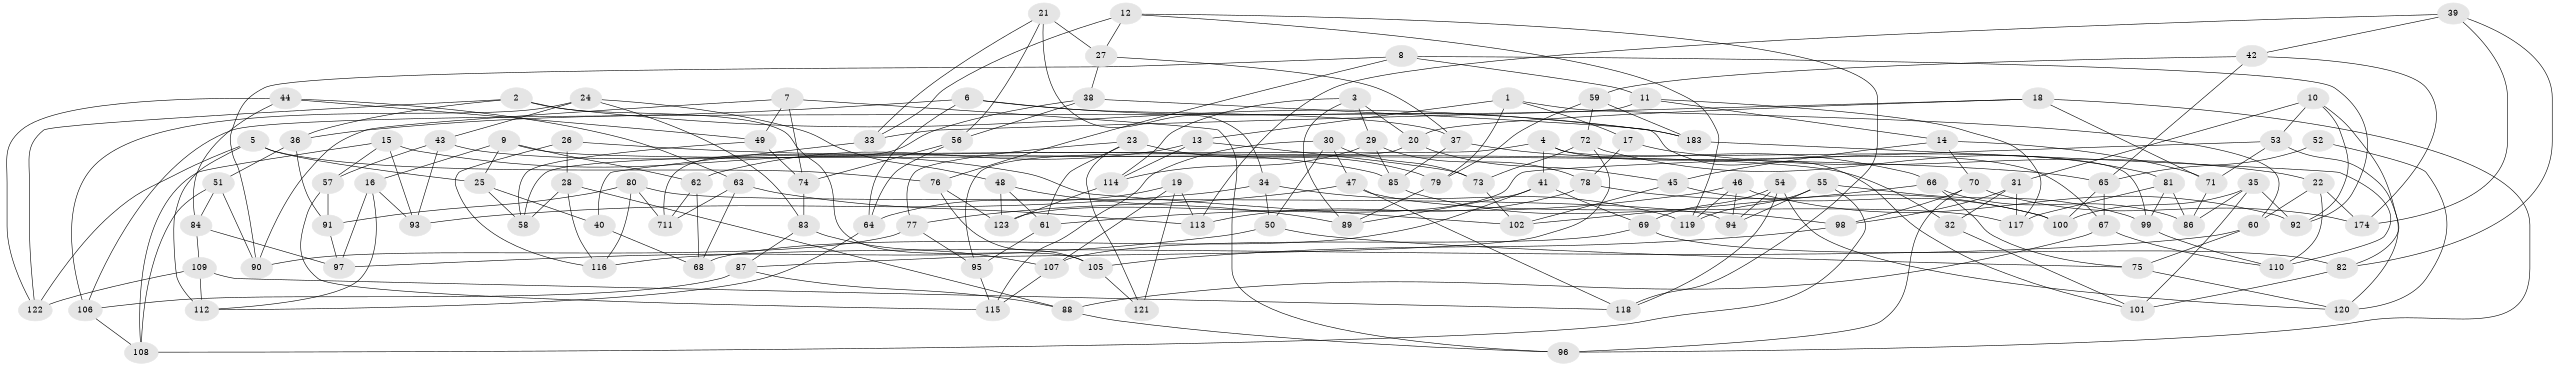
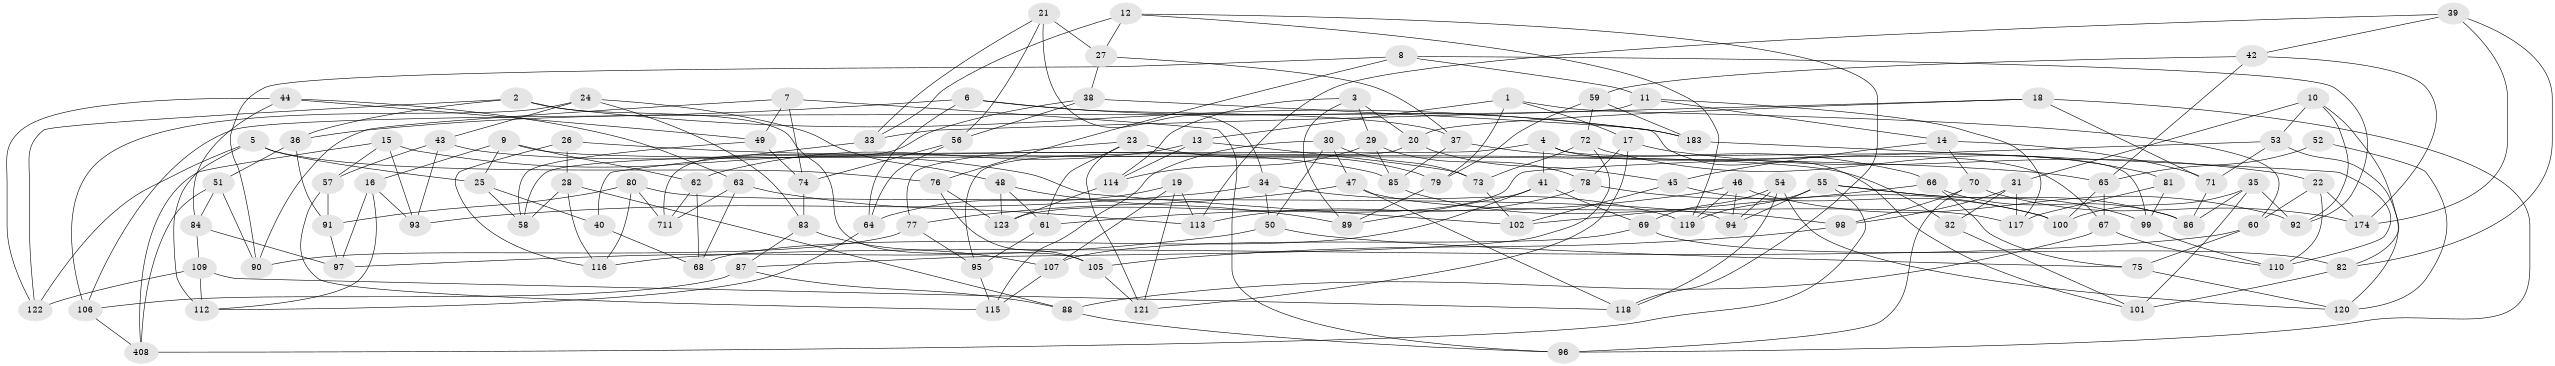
(2179, 204) -> (2008, 198)
none -> (1421, 275)
(141, 353) -> (141, 353)
